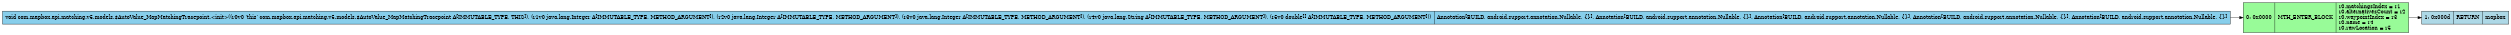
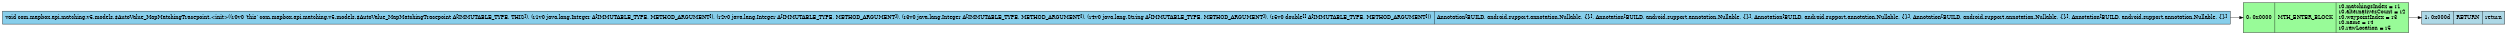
(2496, 17) -> (2494, 17)
